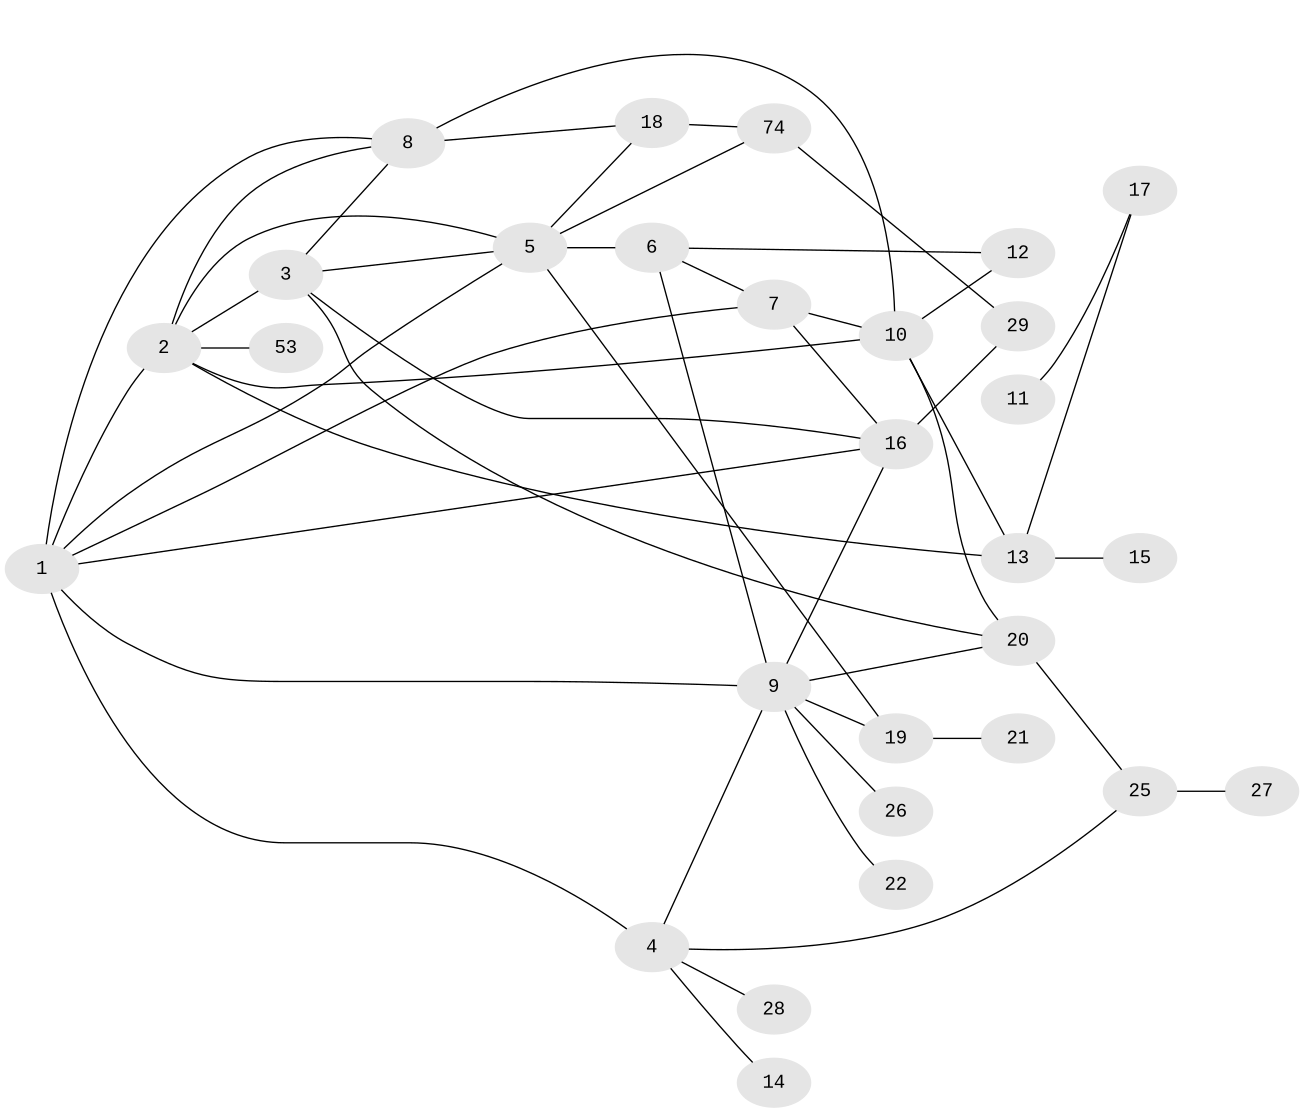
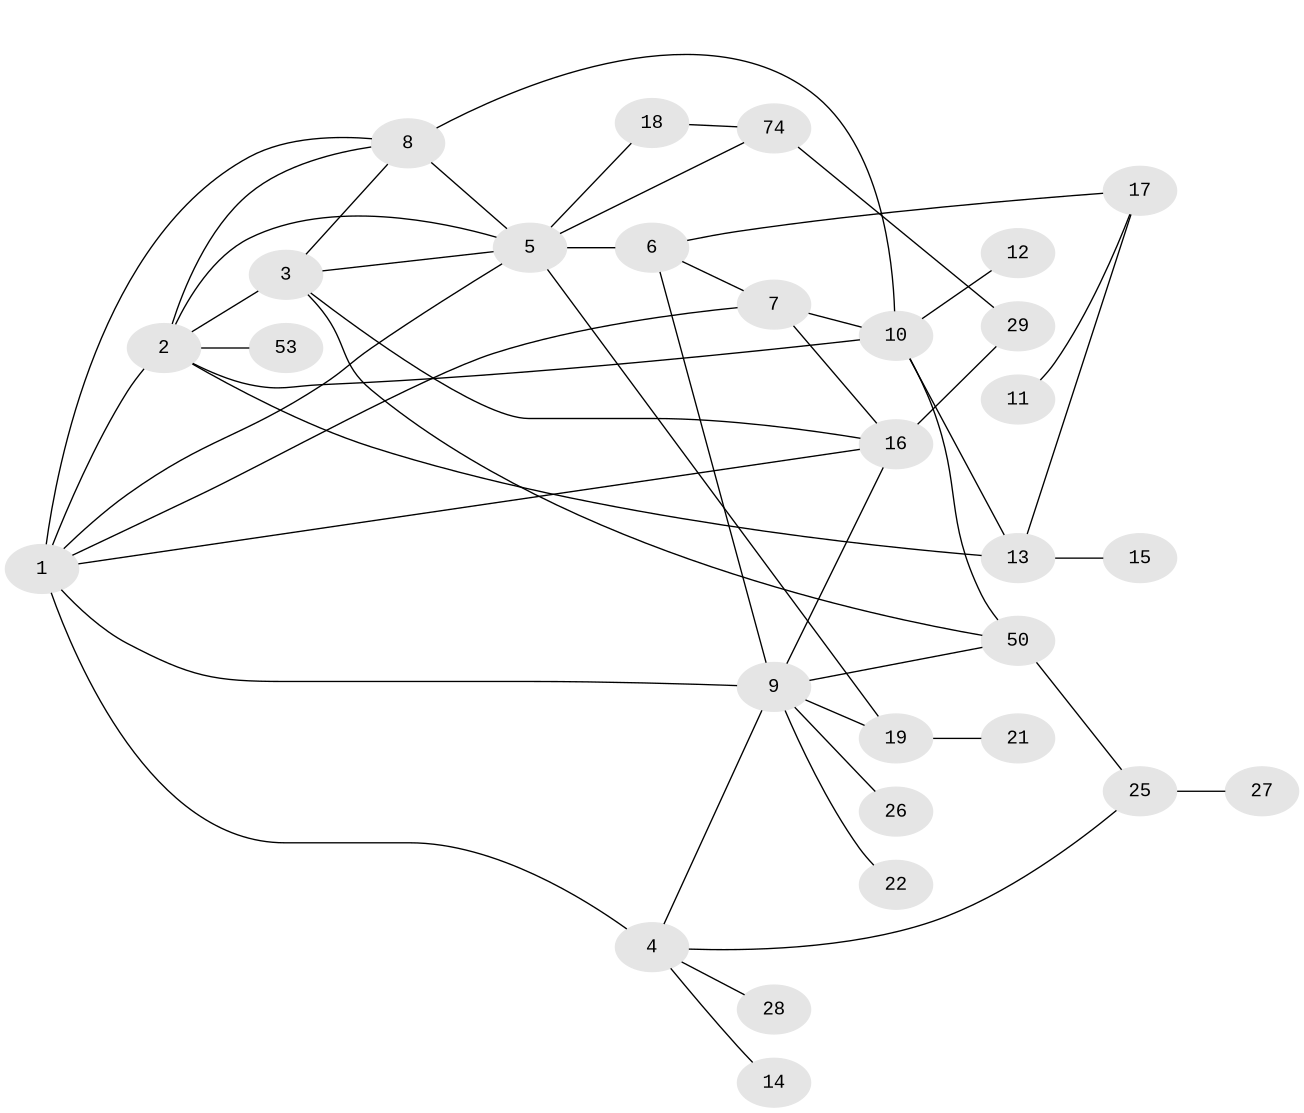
(530, 133) -> (469, 196)
(835, 250) -> (895, 212)
(1018, 641) -> (1018, 641)
